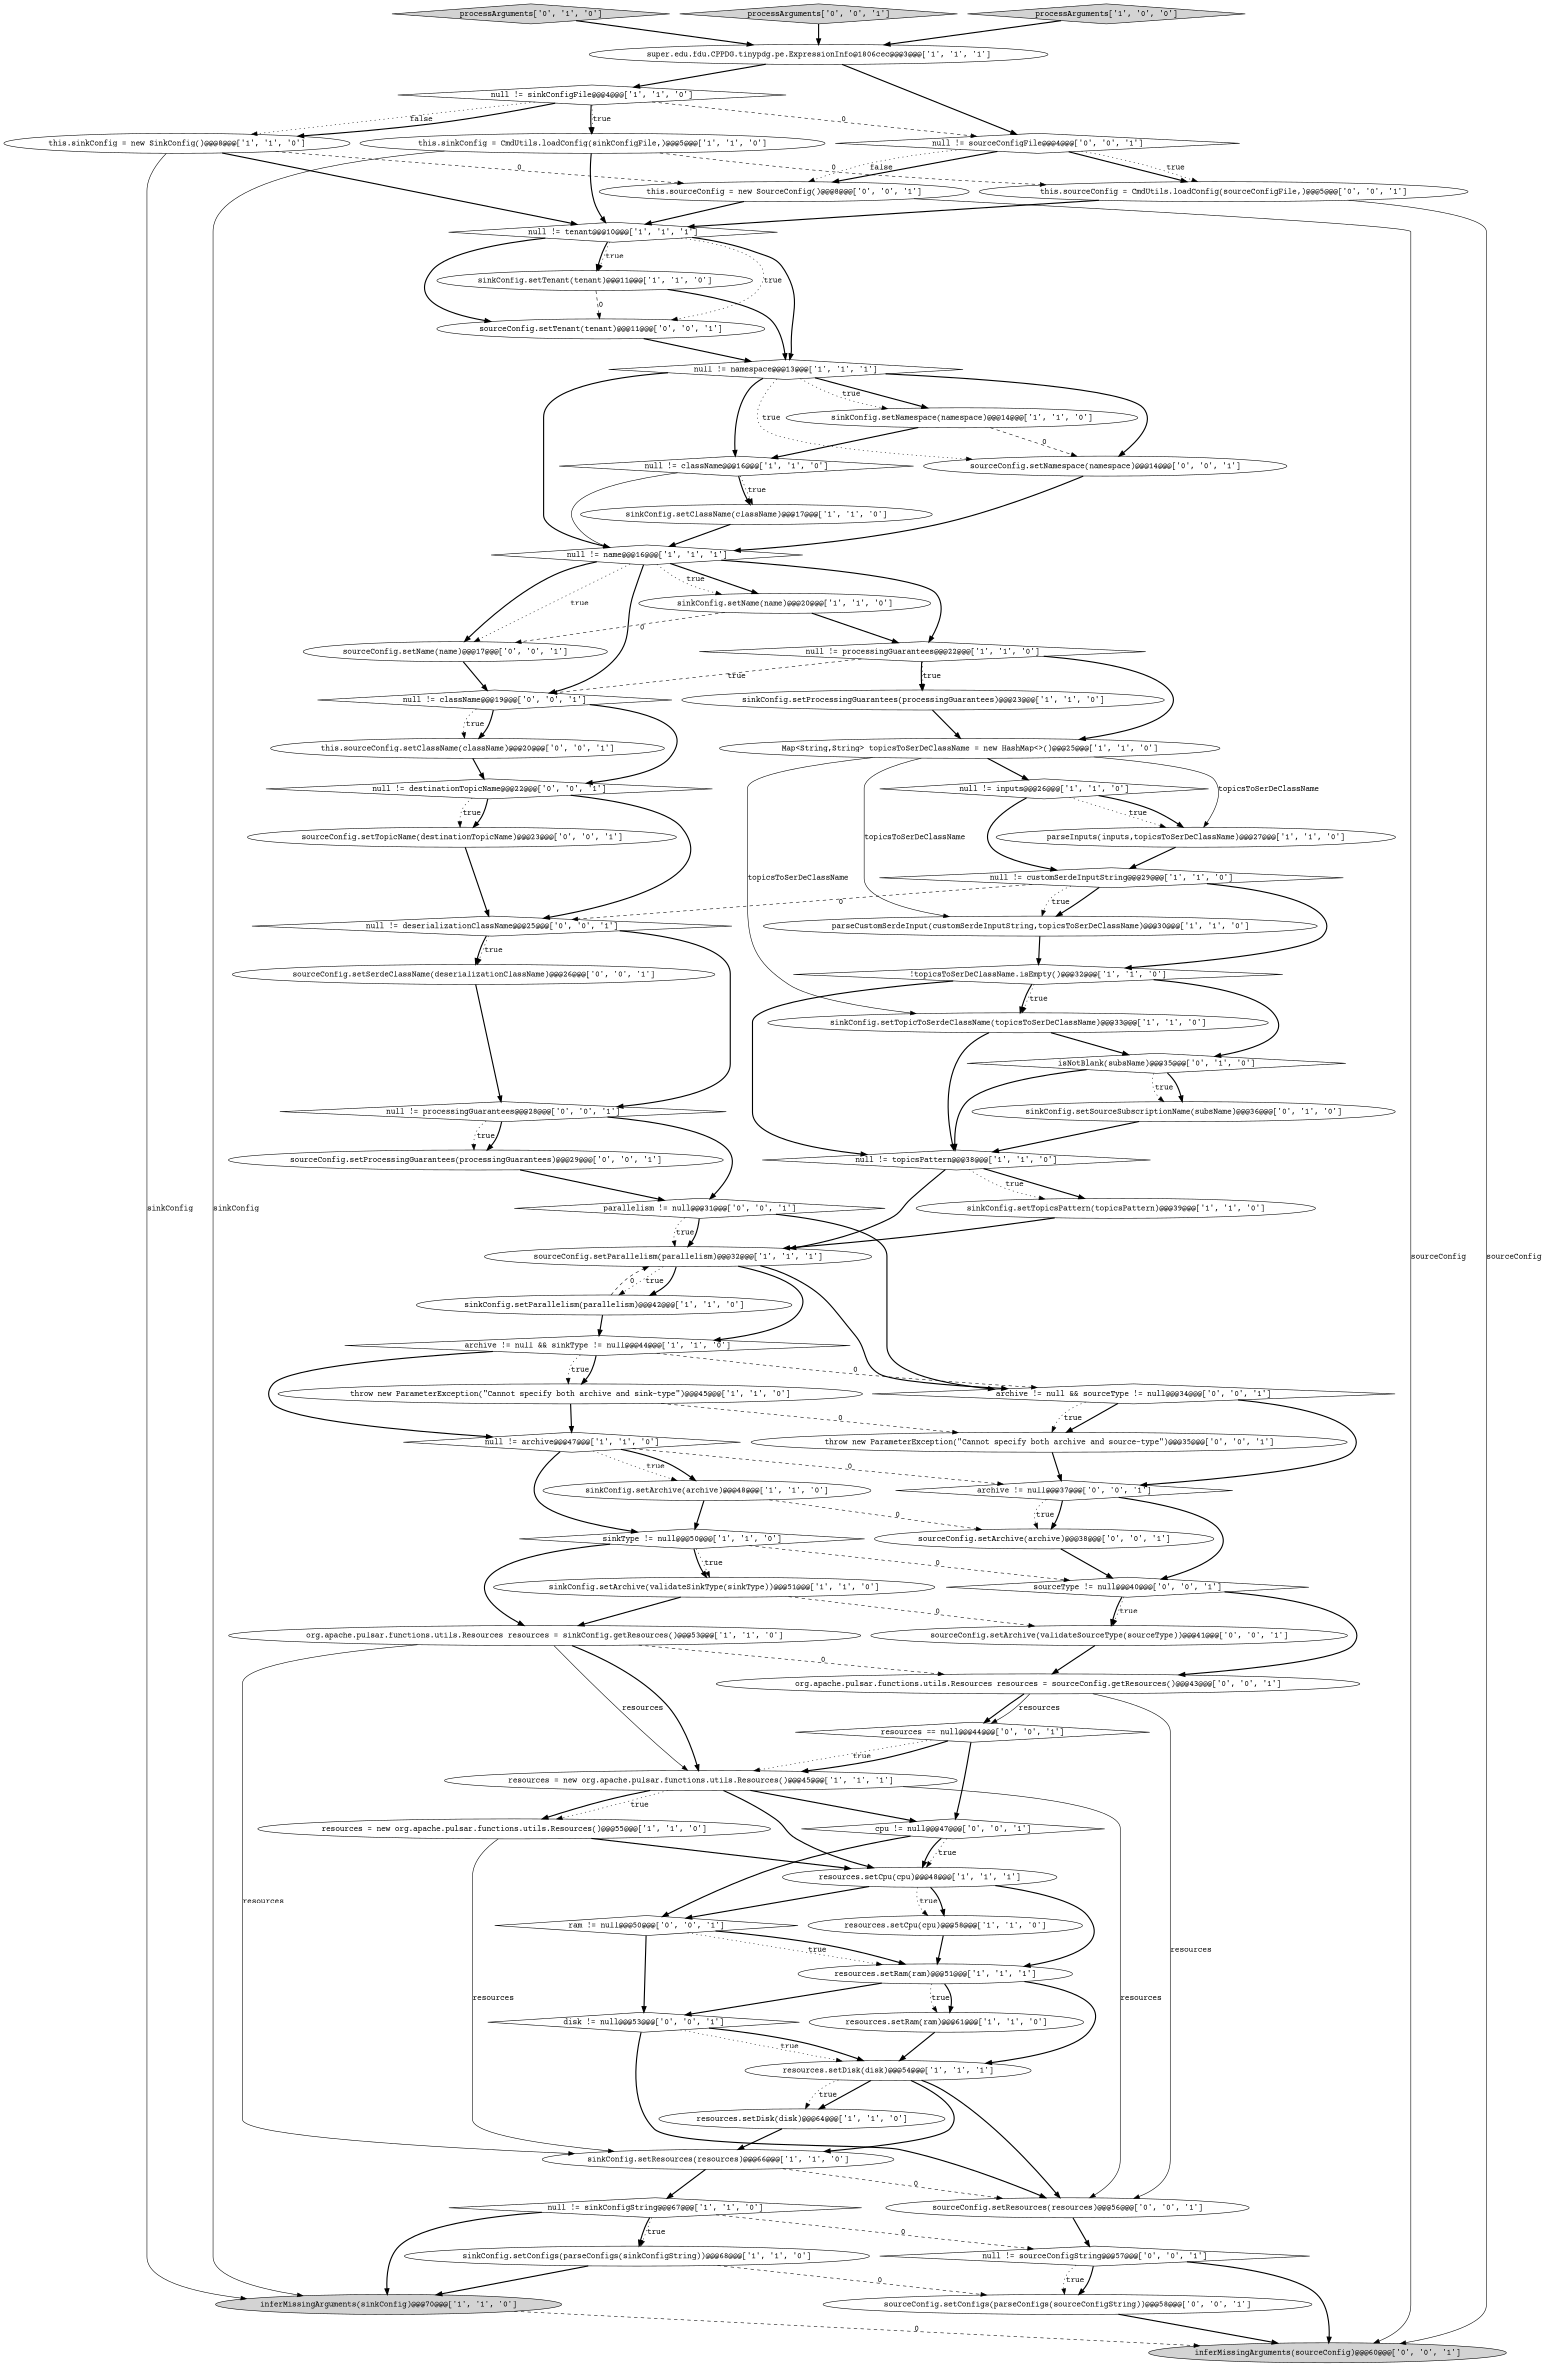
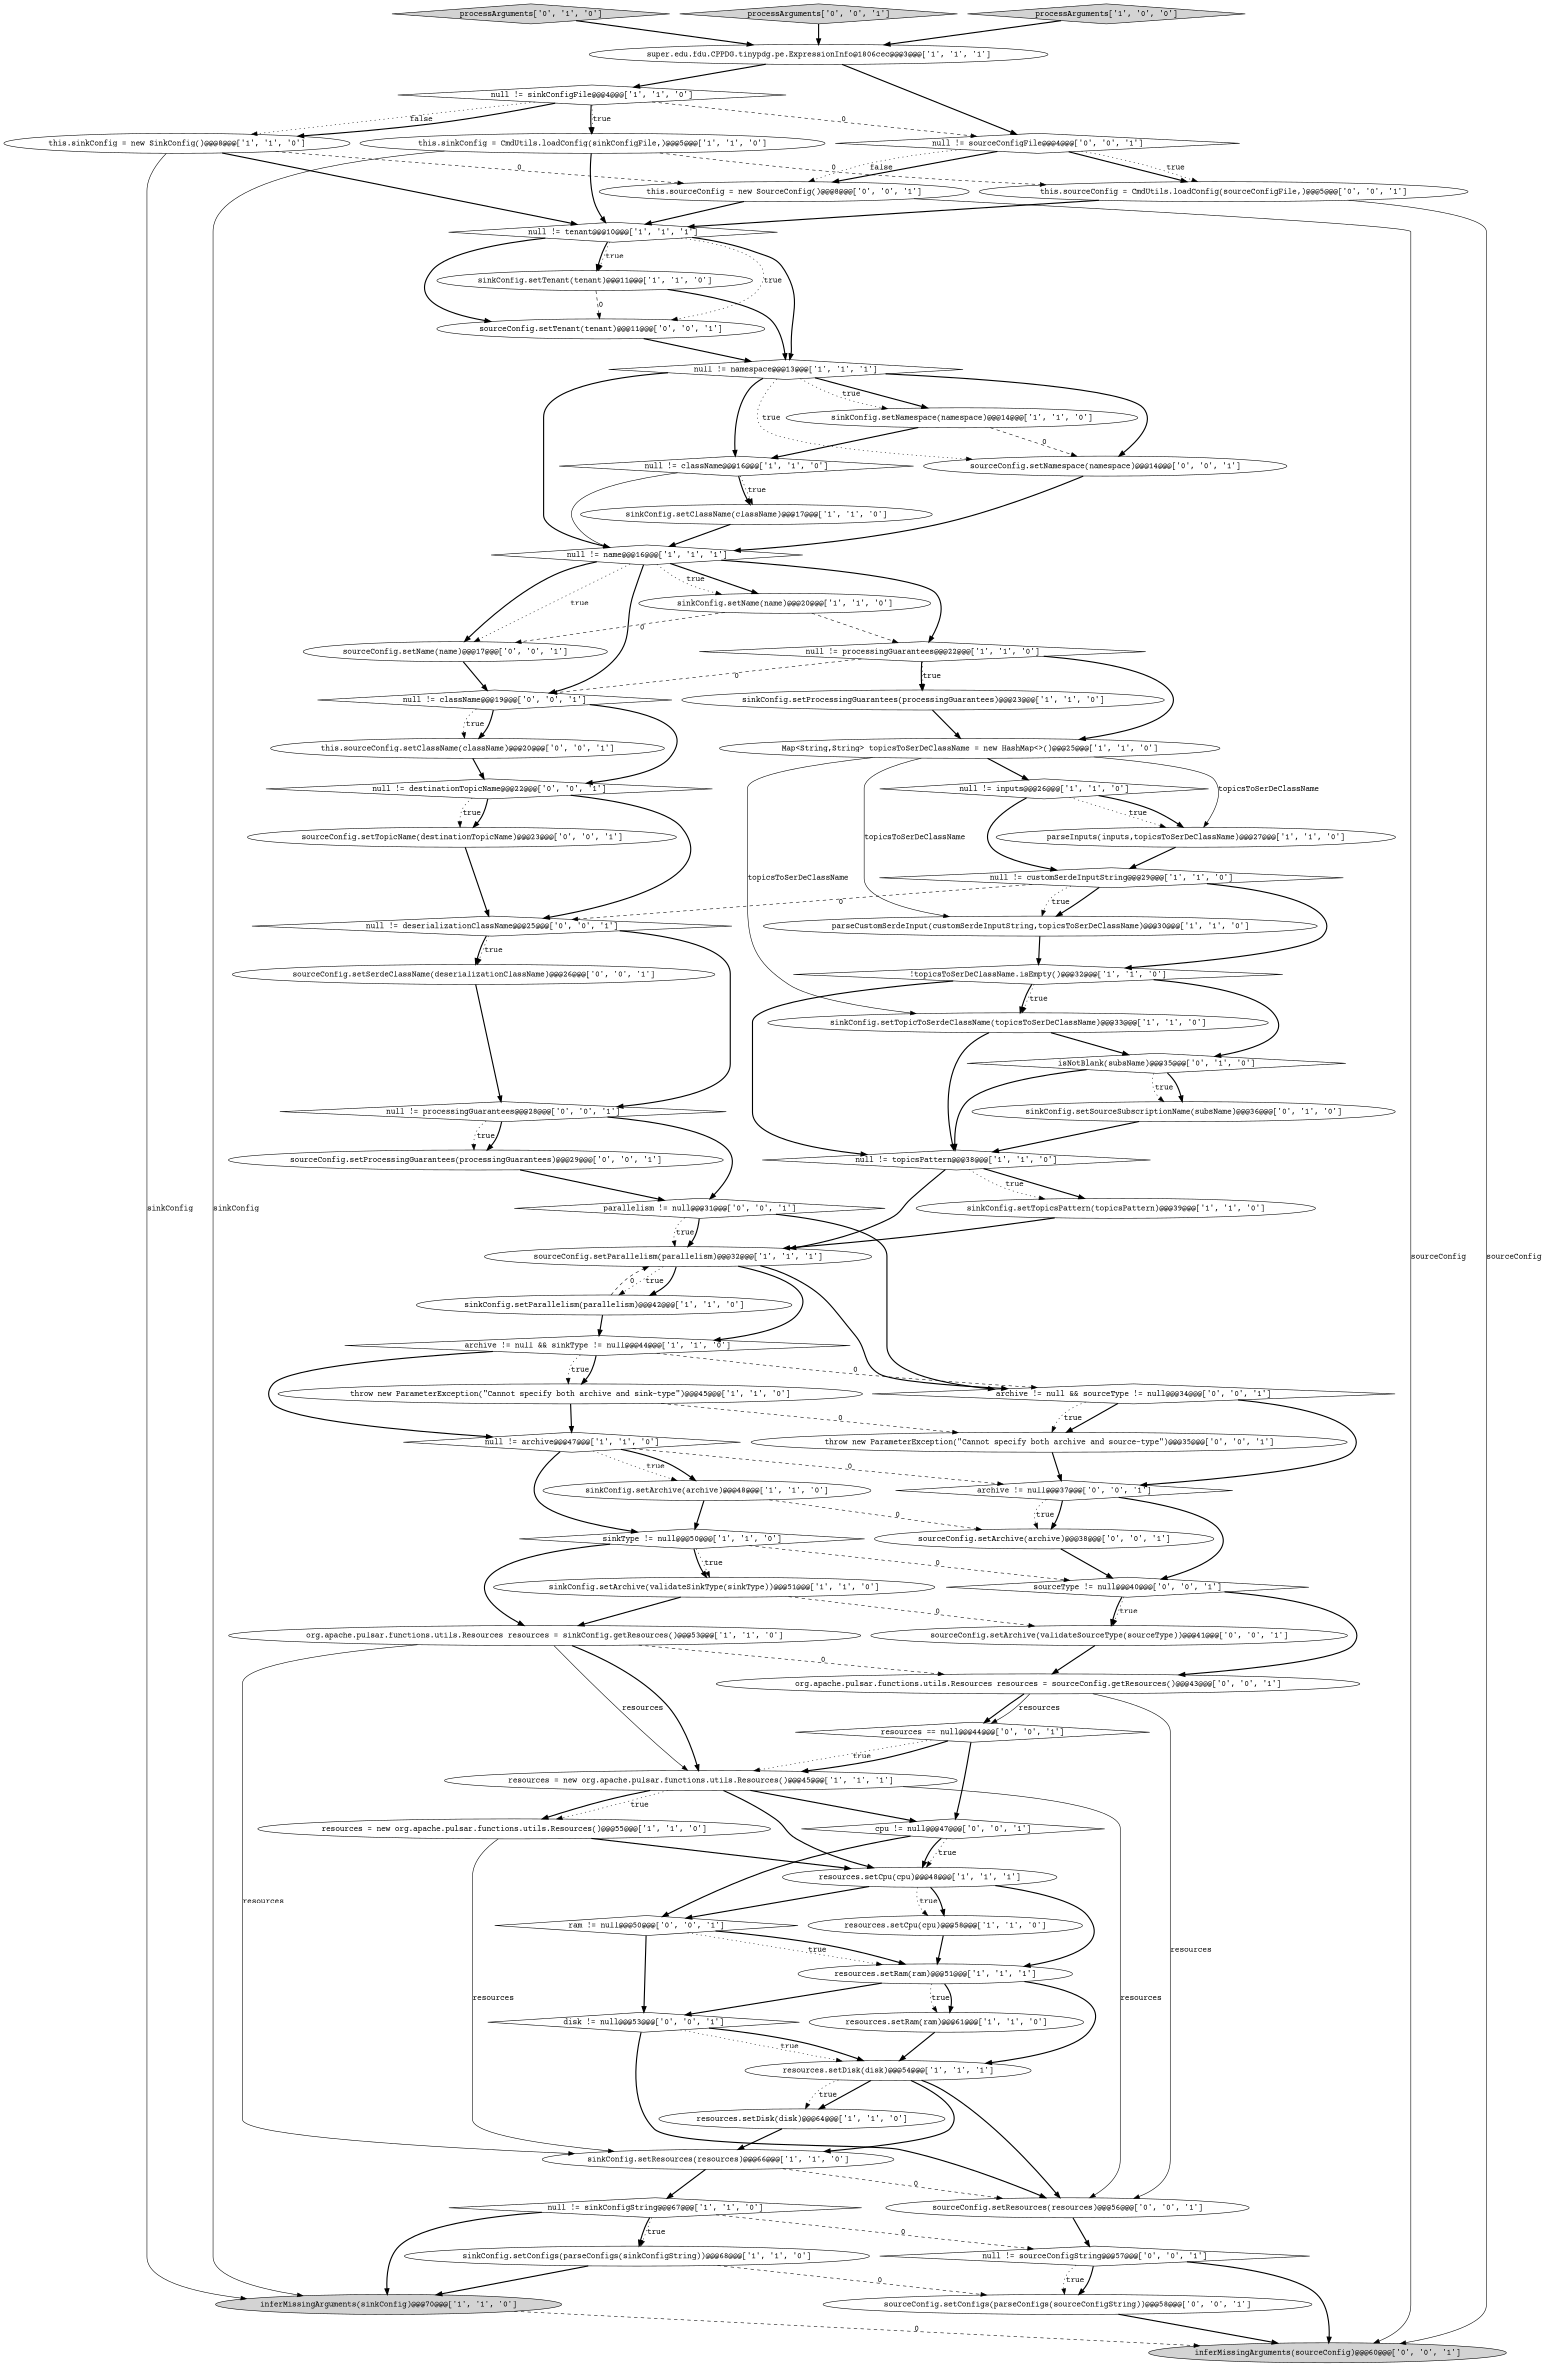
(852, 627) -> (852, 627)
(737, 676) -> (737, 676)
